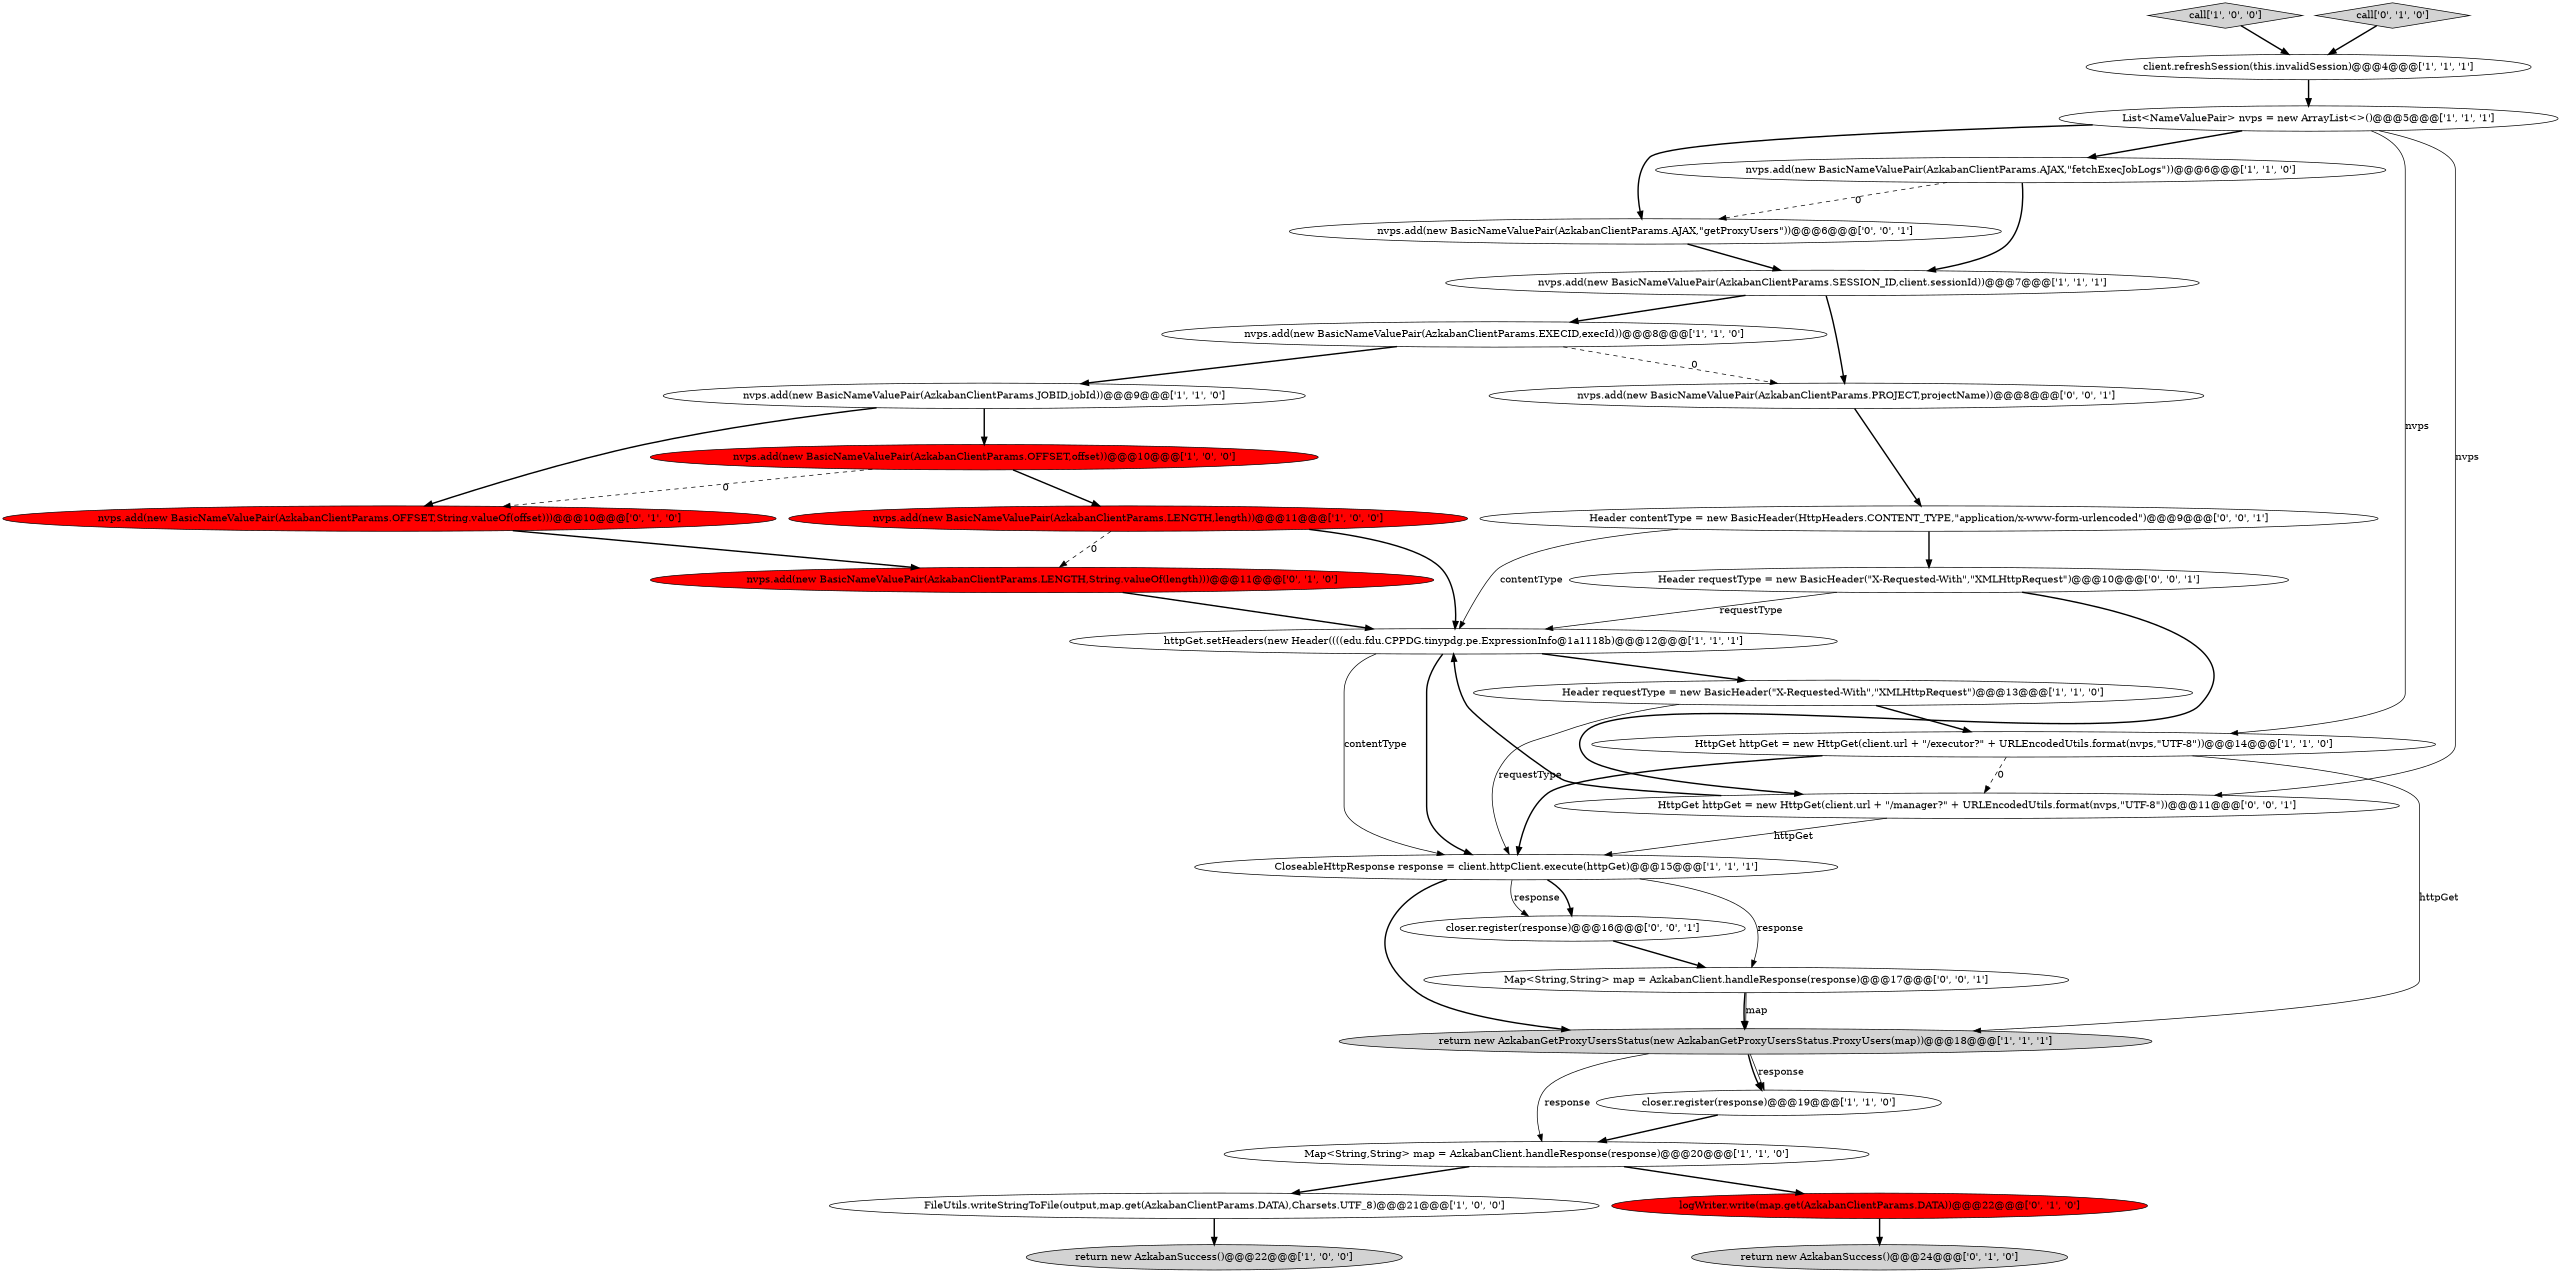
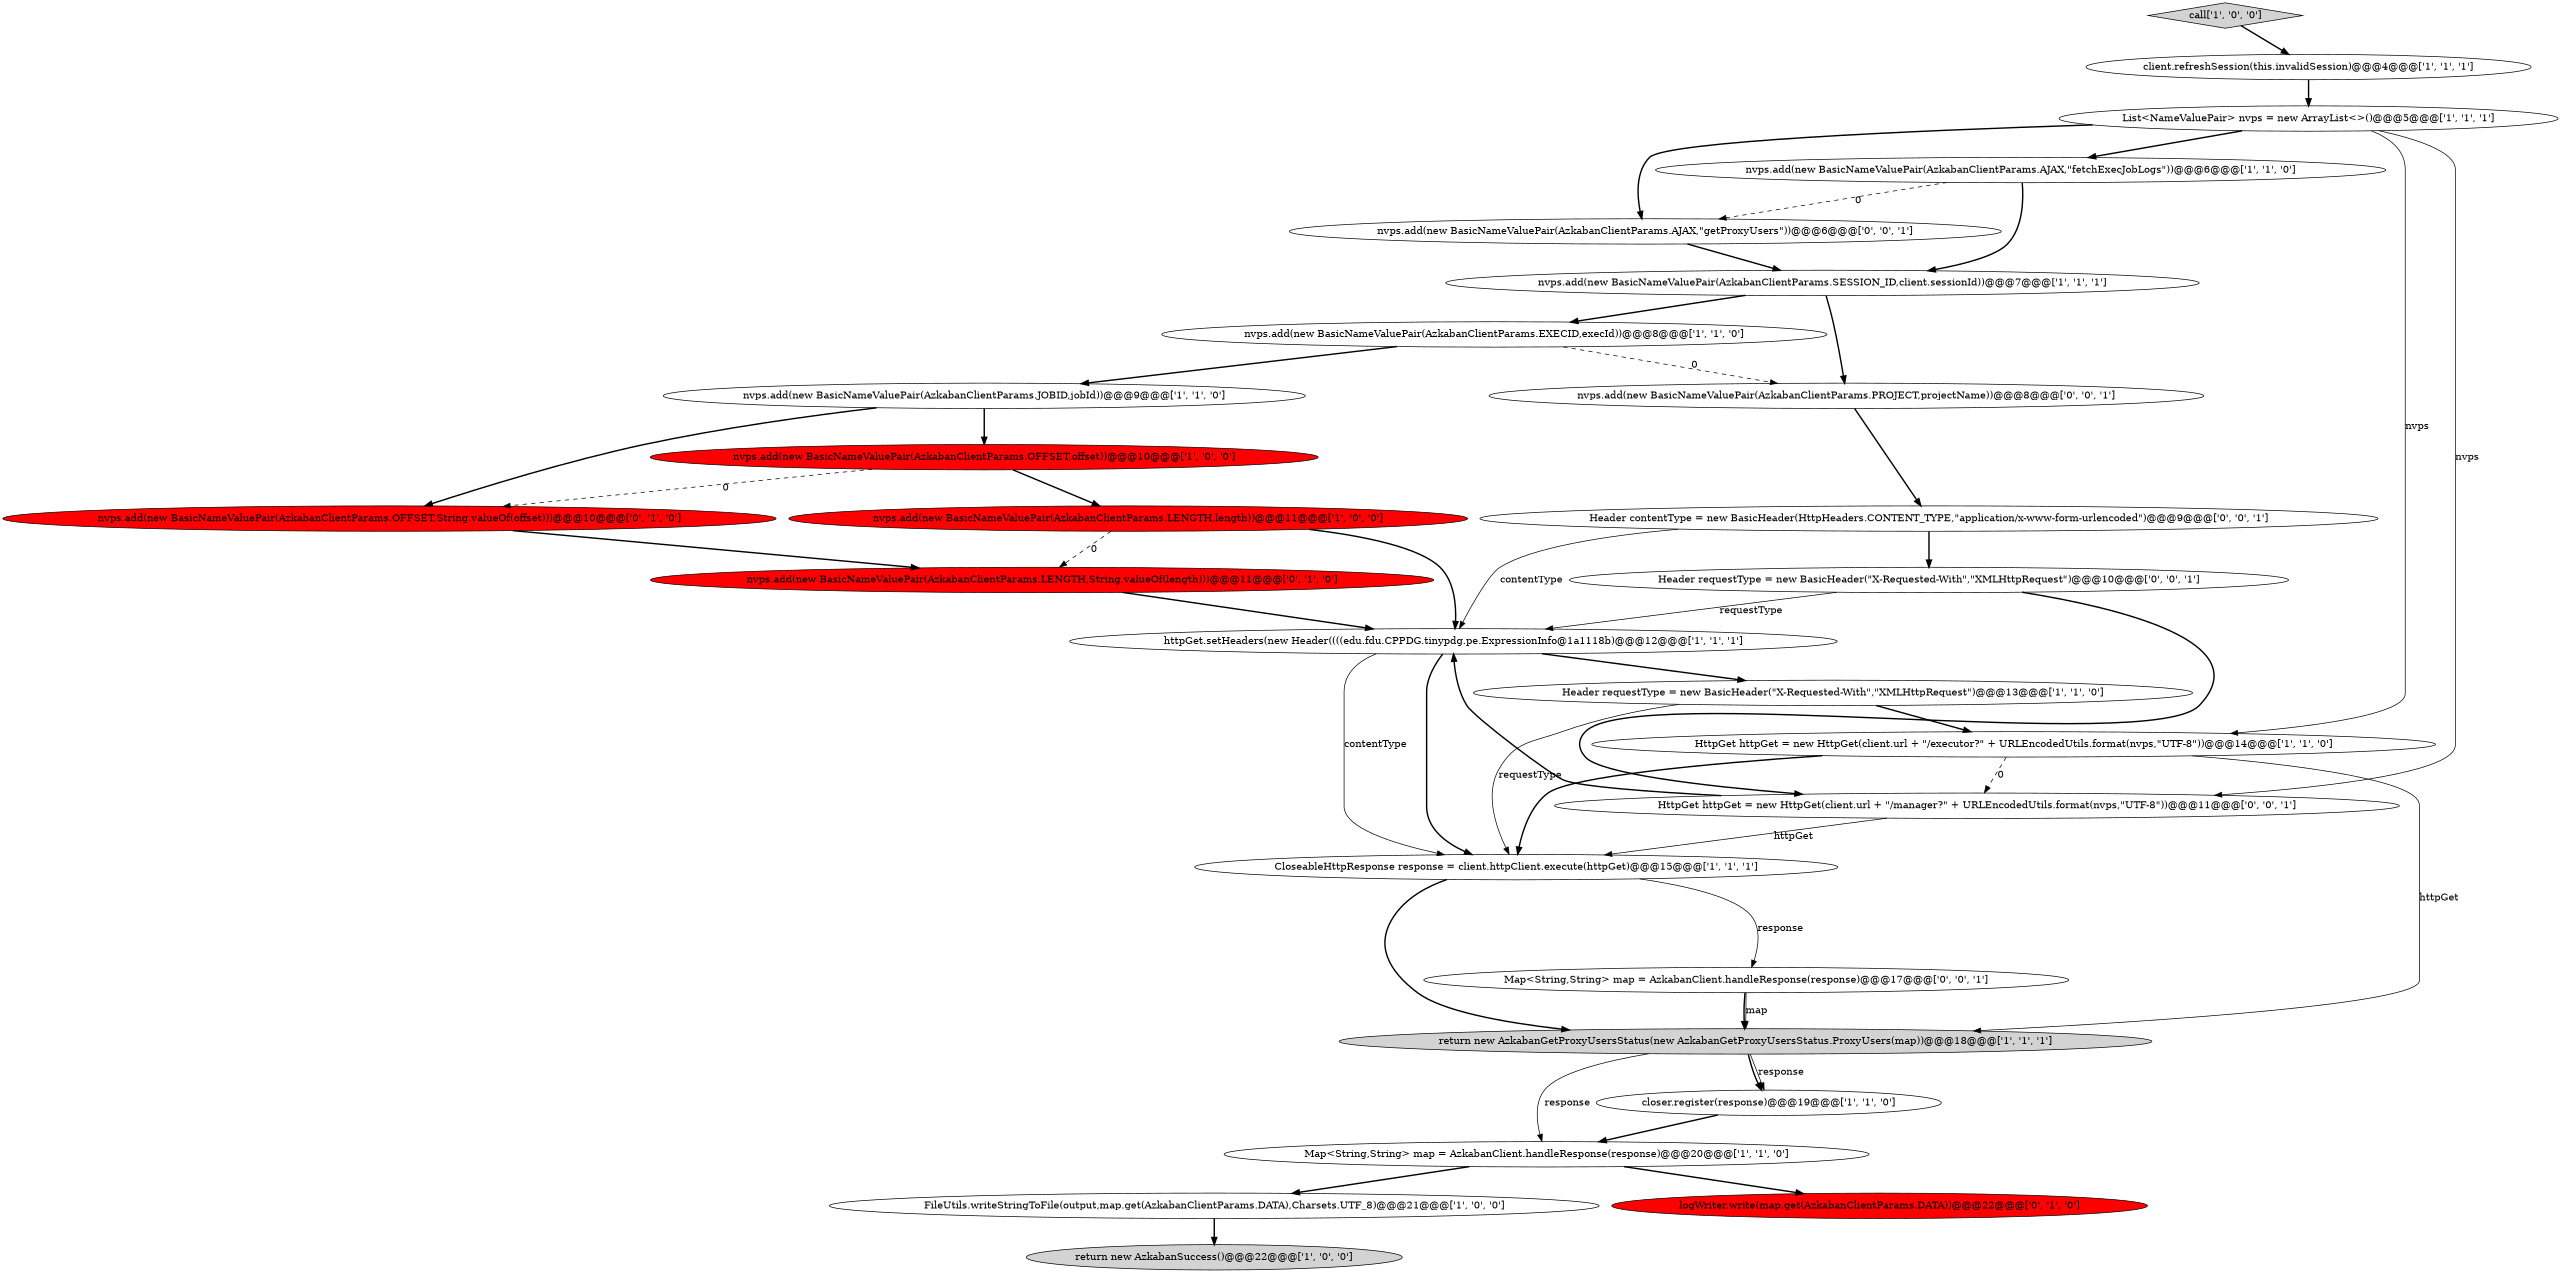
(2393, 16) -> none
(1573, 929) -> none
(1880, 1257) -> none
